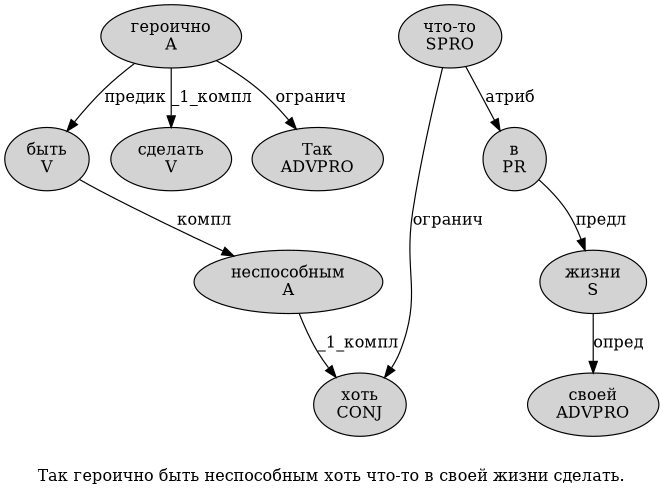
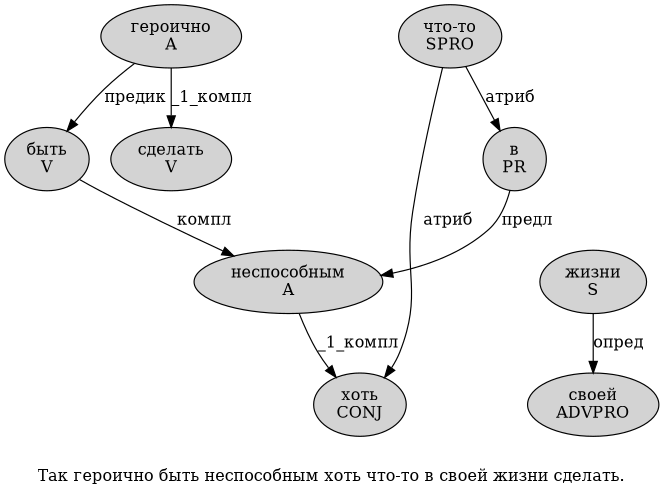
(318, 159) -> none
(564, 207) -> (464, 247)
(448, 221) -> (448, 221)
